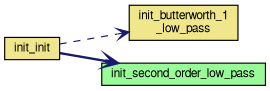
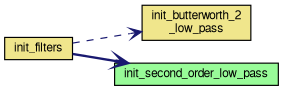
(184, 23) -> (196, 23)
(32, 49) -> (39, 49)
